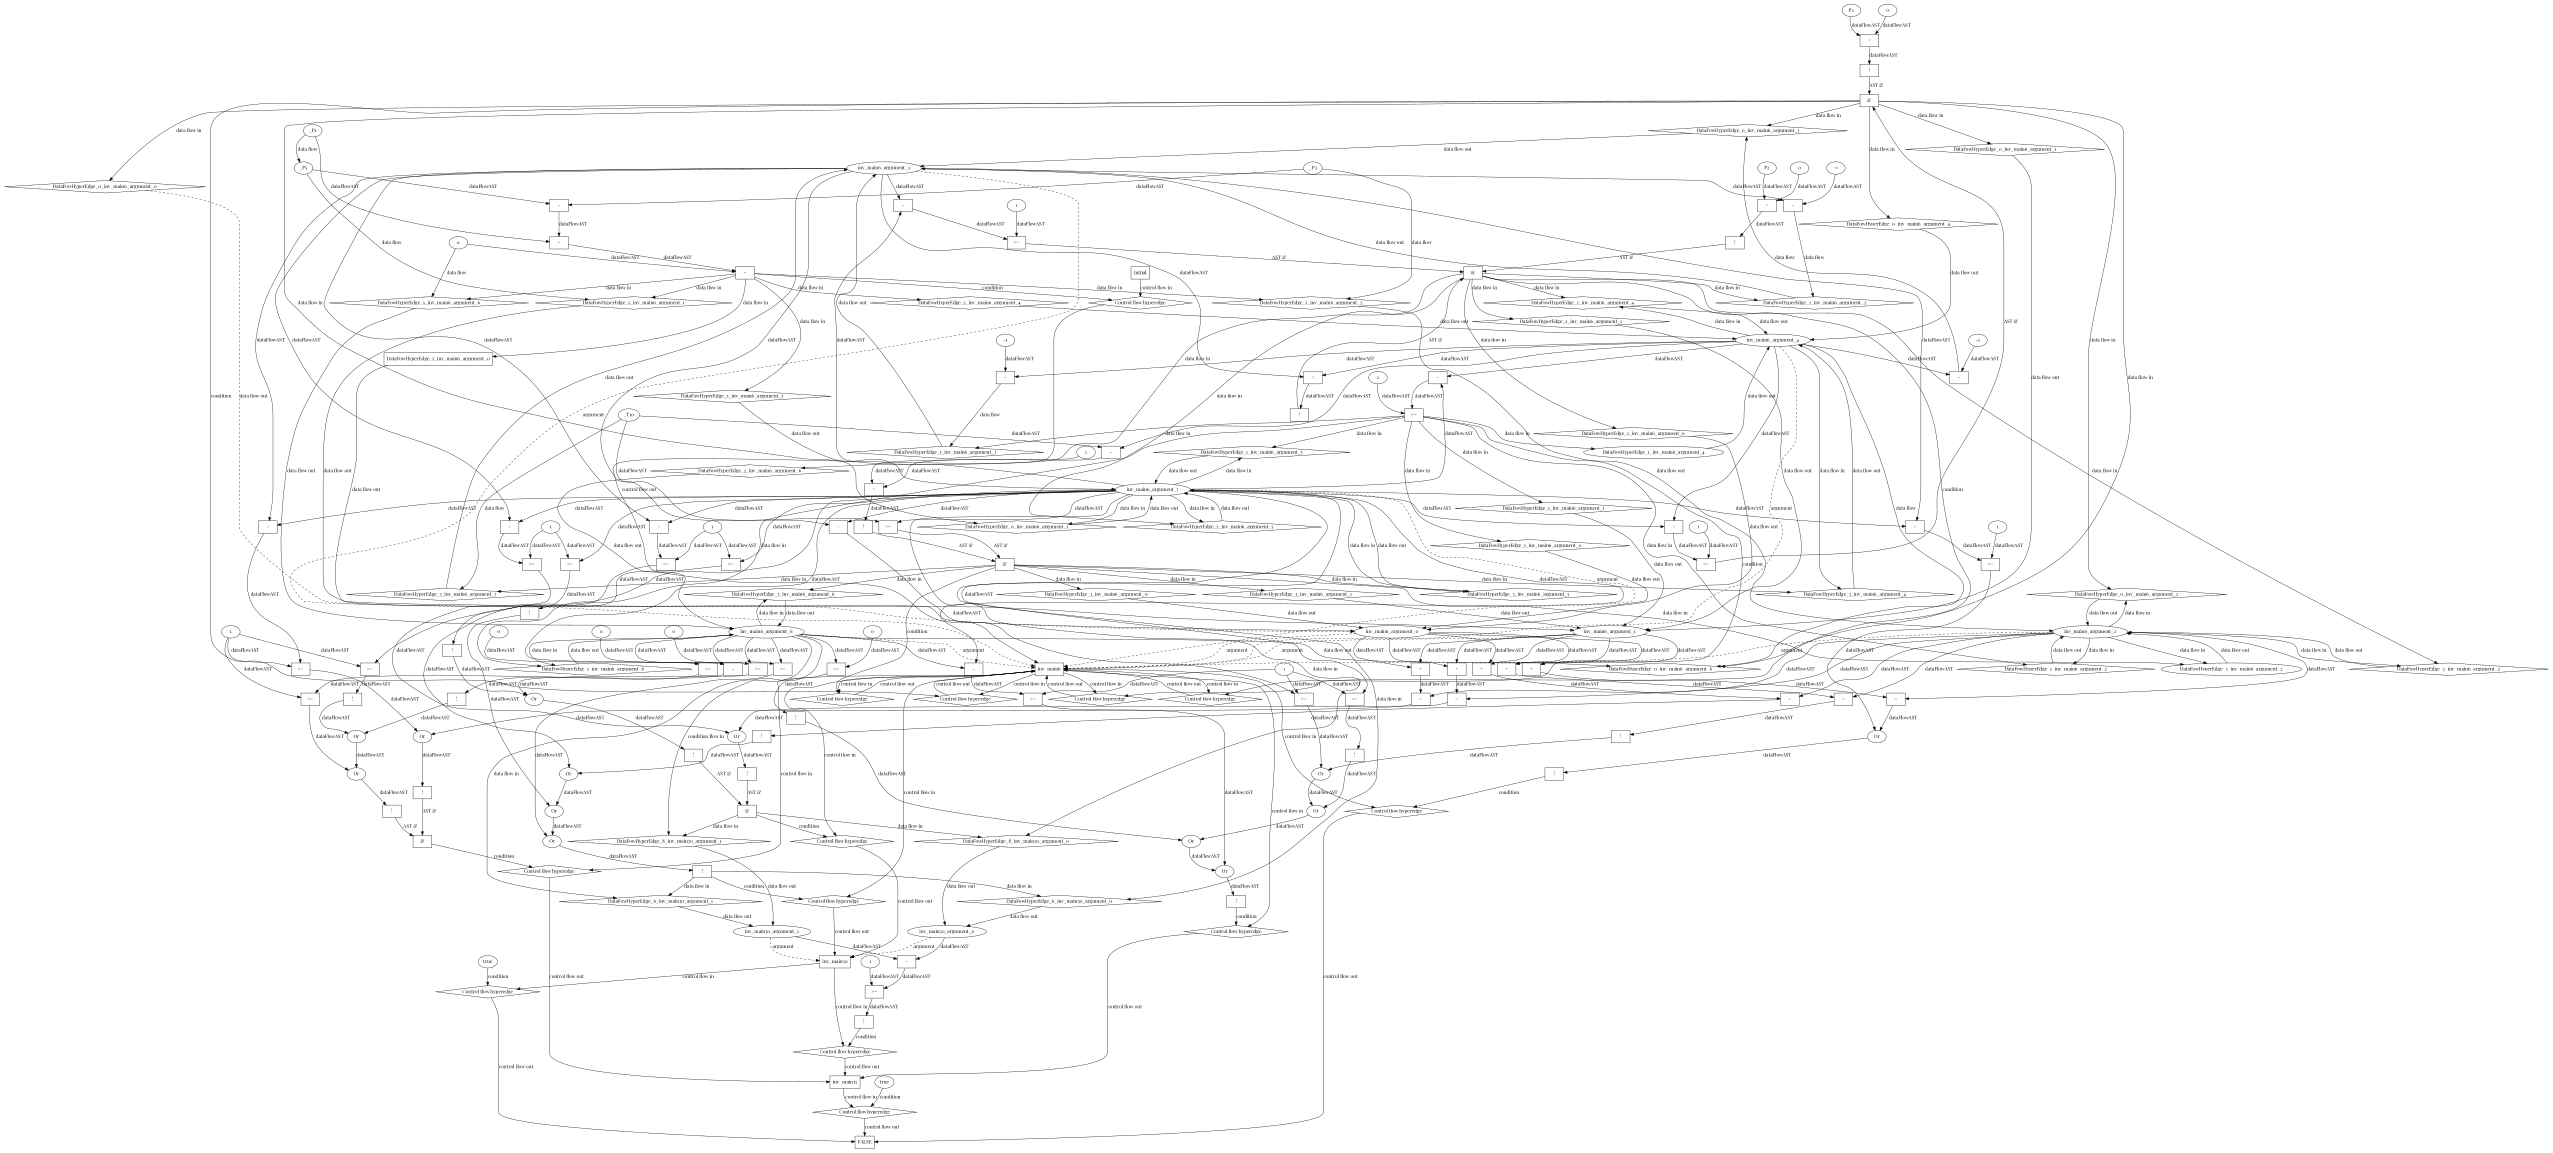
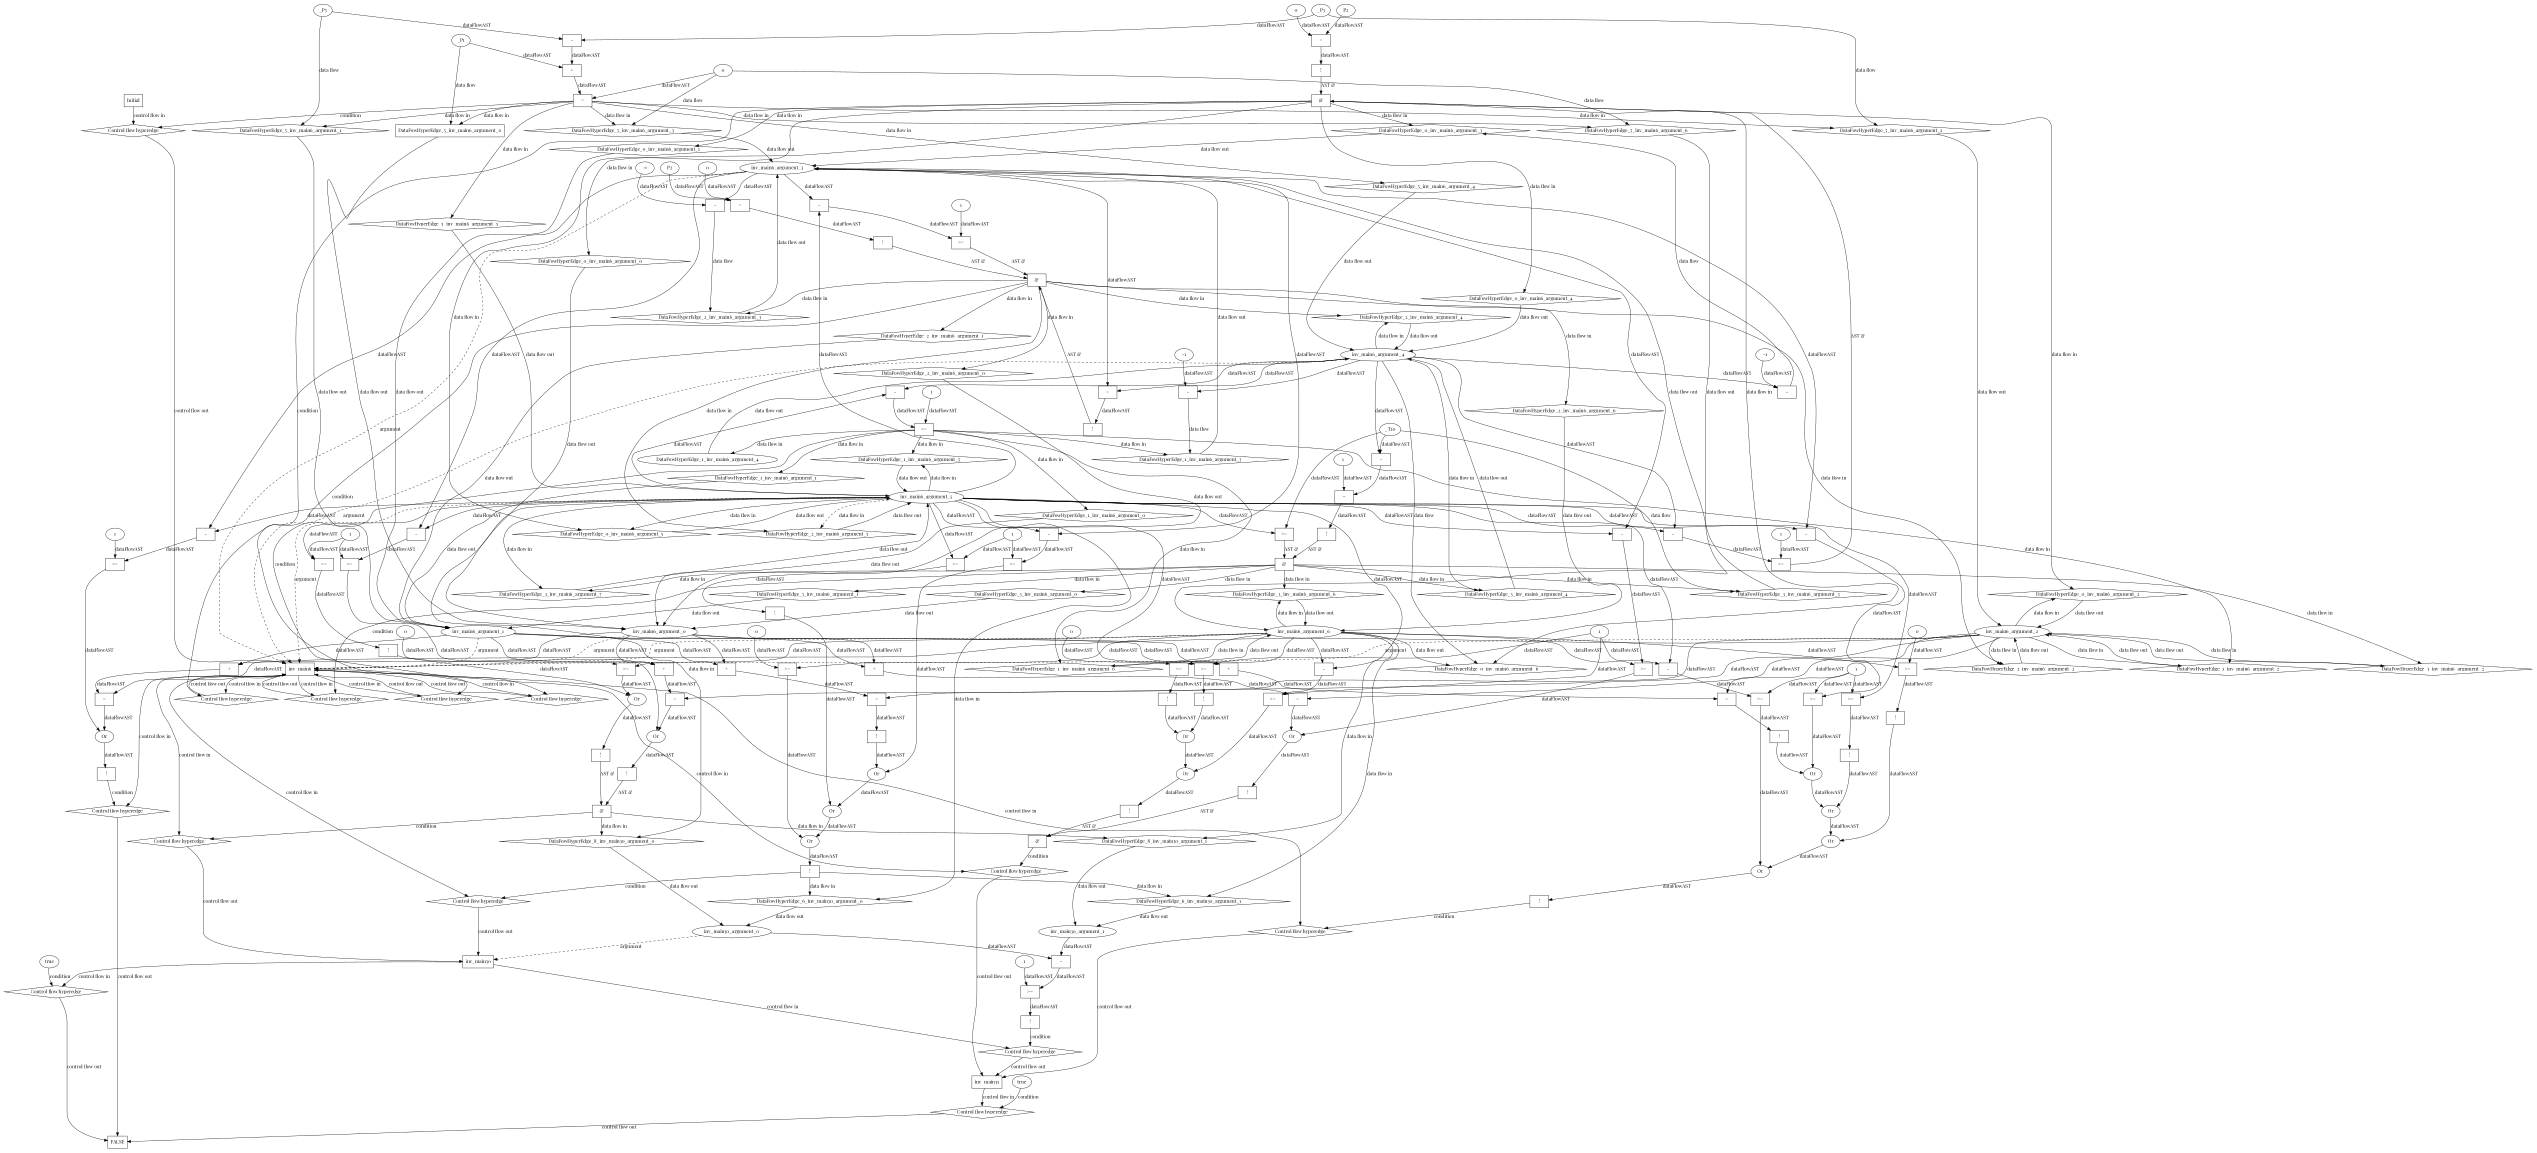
none -> (623, 131)
(297, 145) -> (456, 84)
(1185, 508) -> (854, 505)
(310, 592) -> (535, 491)
(2231, 669) -> (2433, 669)
(706, 737) -> (1359, 737)
(788, 956) -> none
